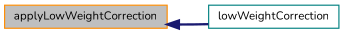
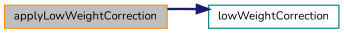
(194, 24) -> (182, 9)
